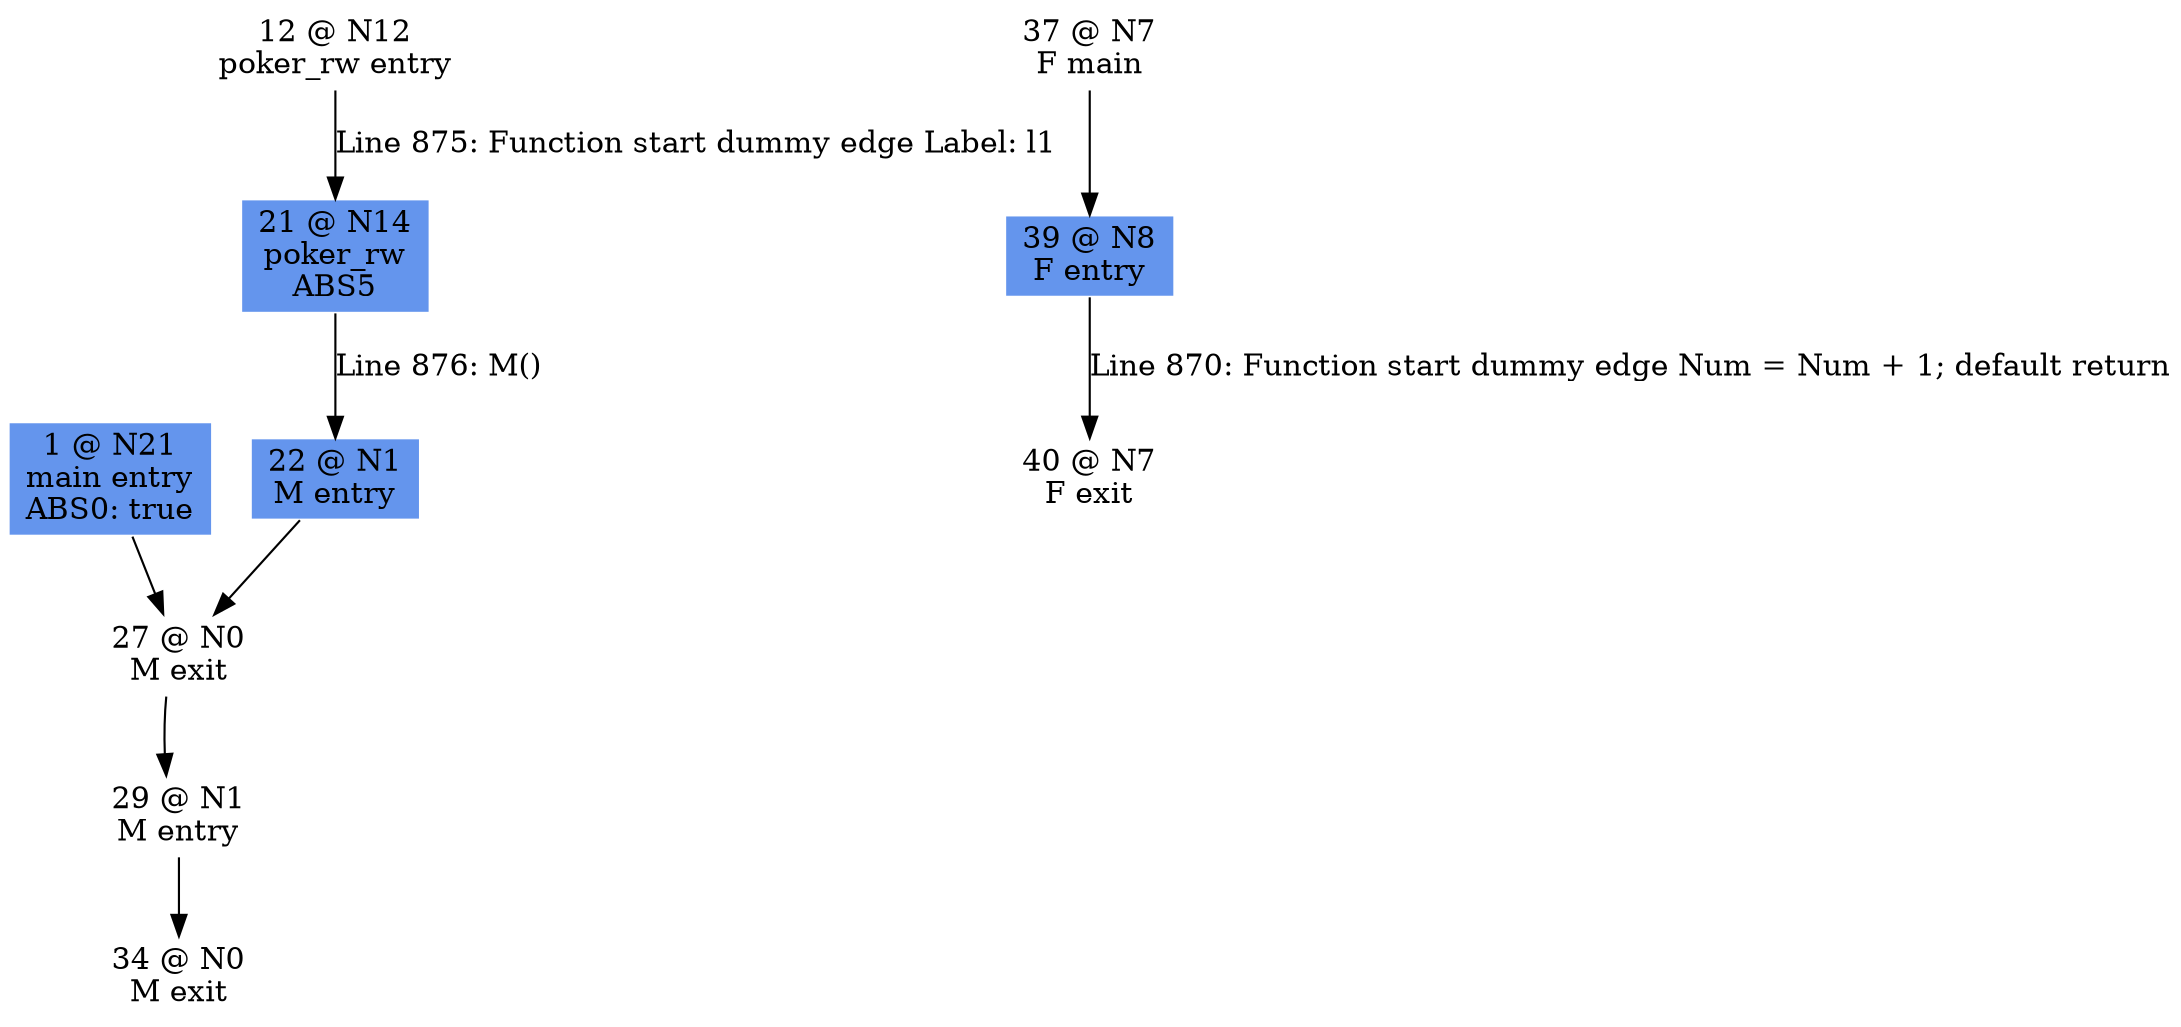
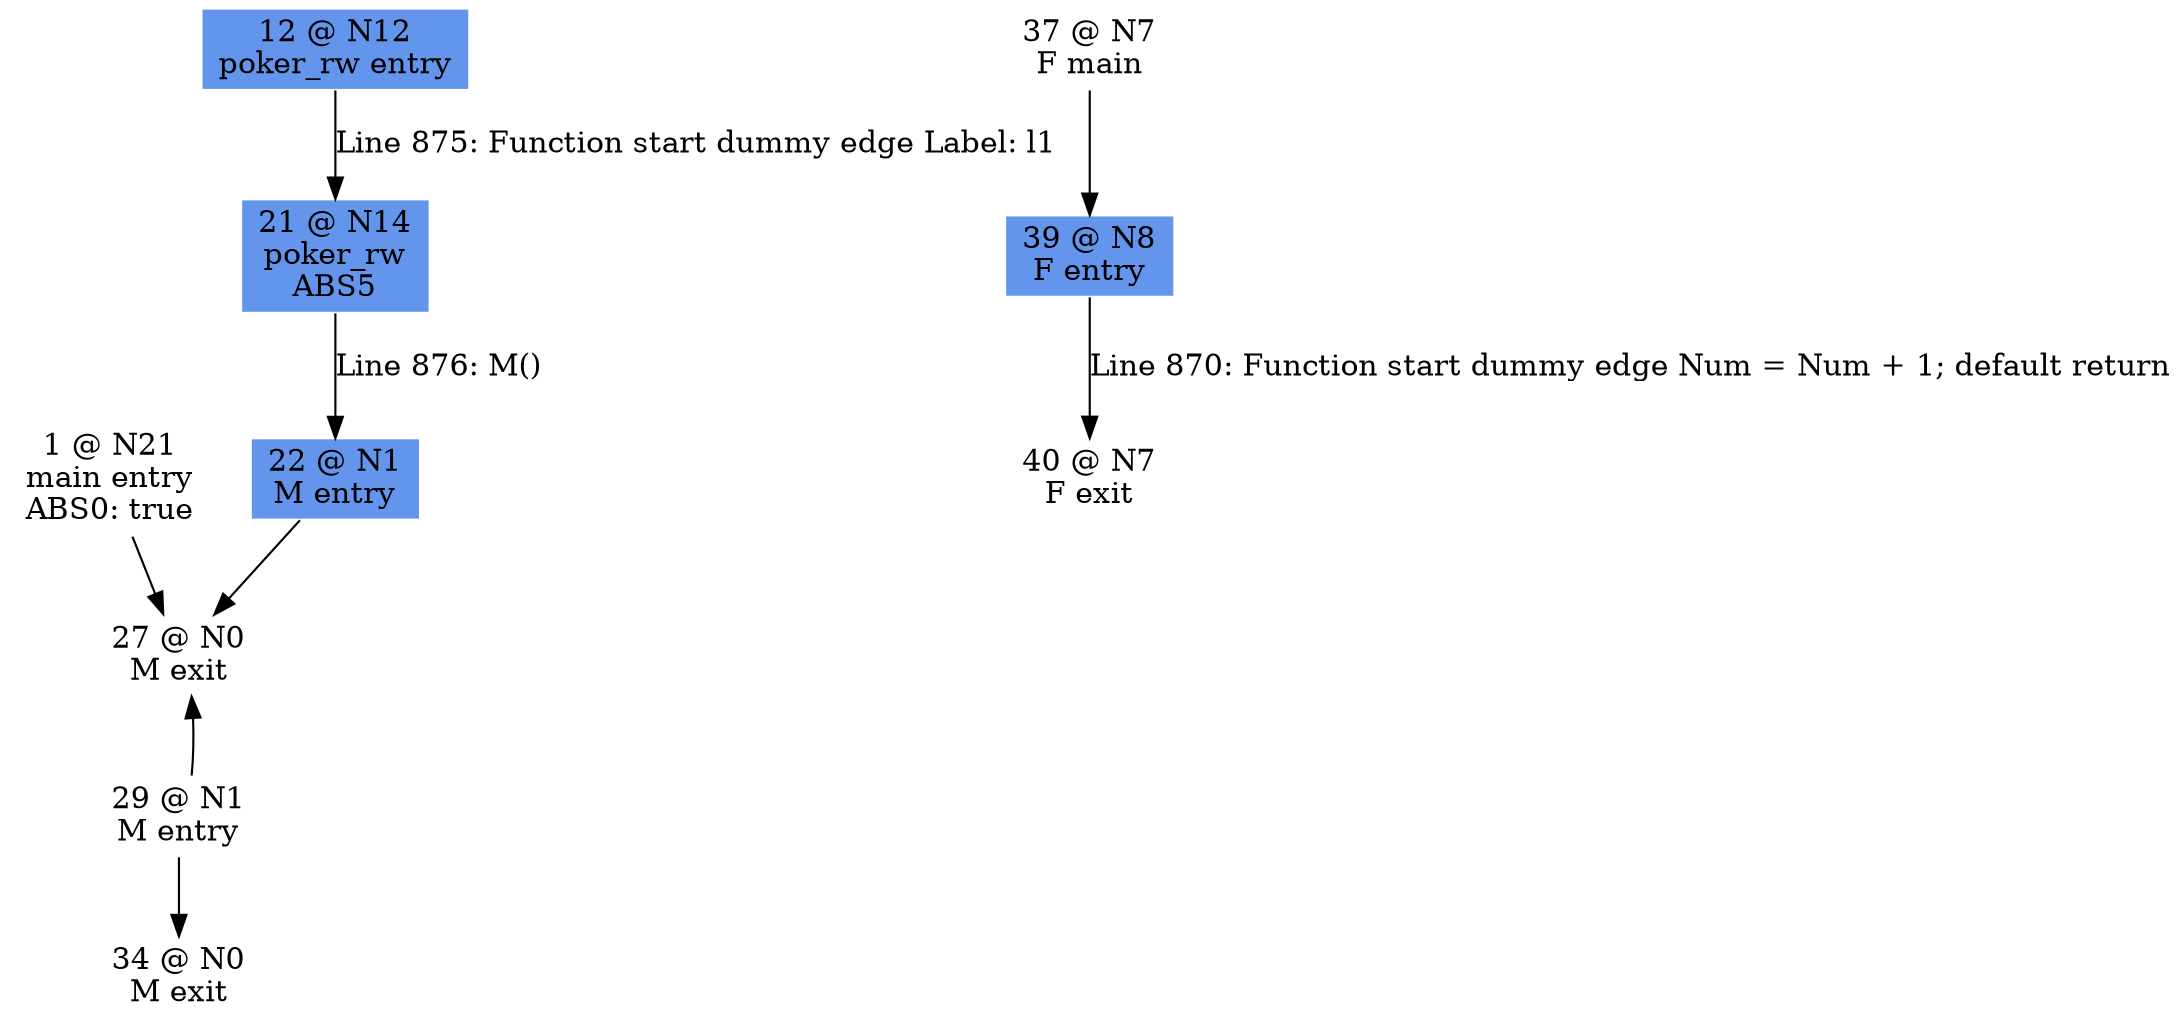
(335, 49) -> (335, 49)
(110, 479) -> (110, 479)
(165, 725) -> (193, 747)
